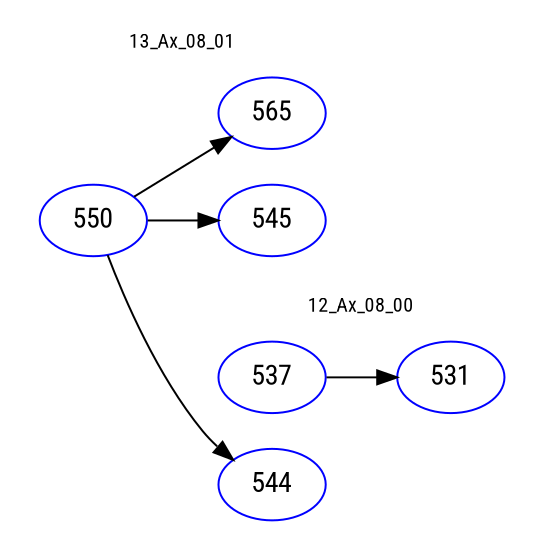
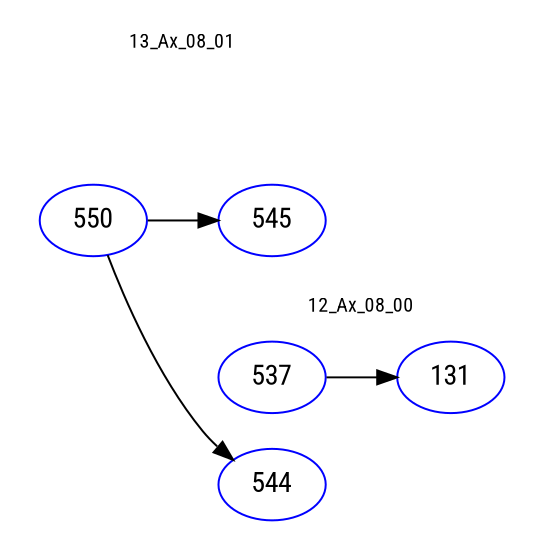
(272, 113) -> none
(451, 377) -> (451, 377)
